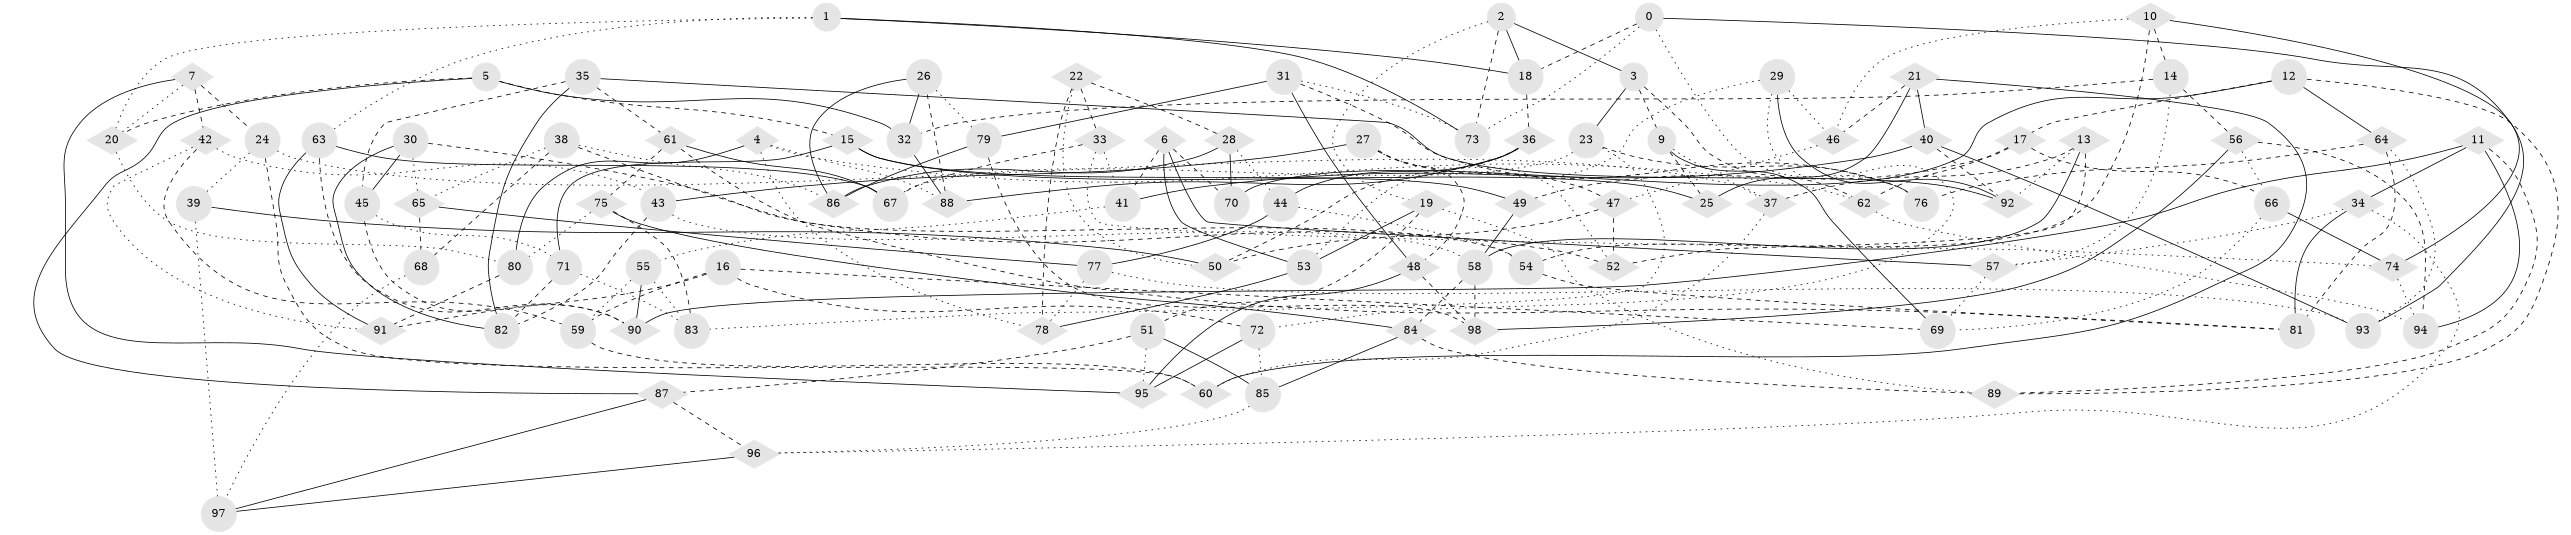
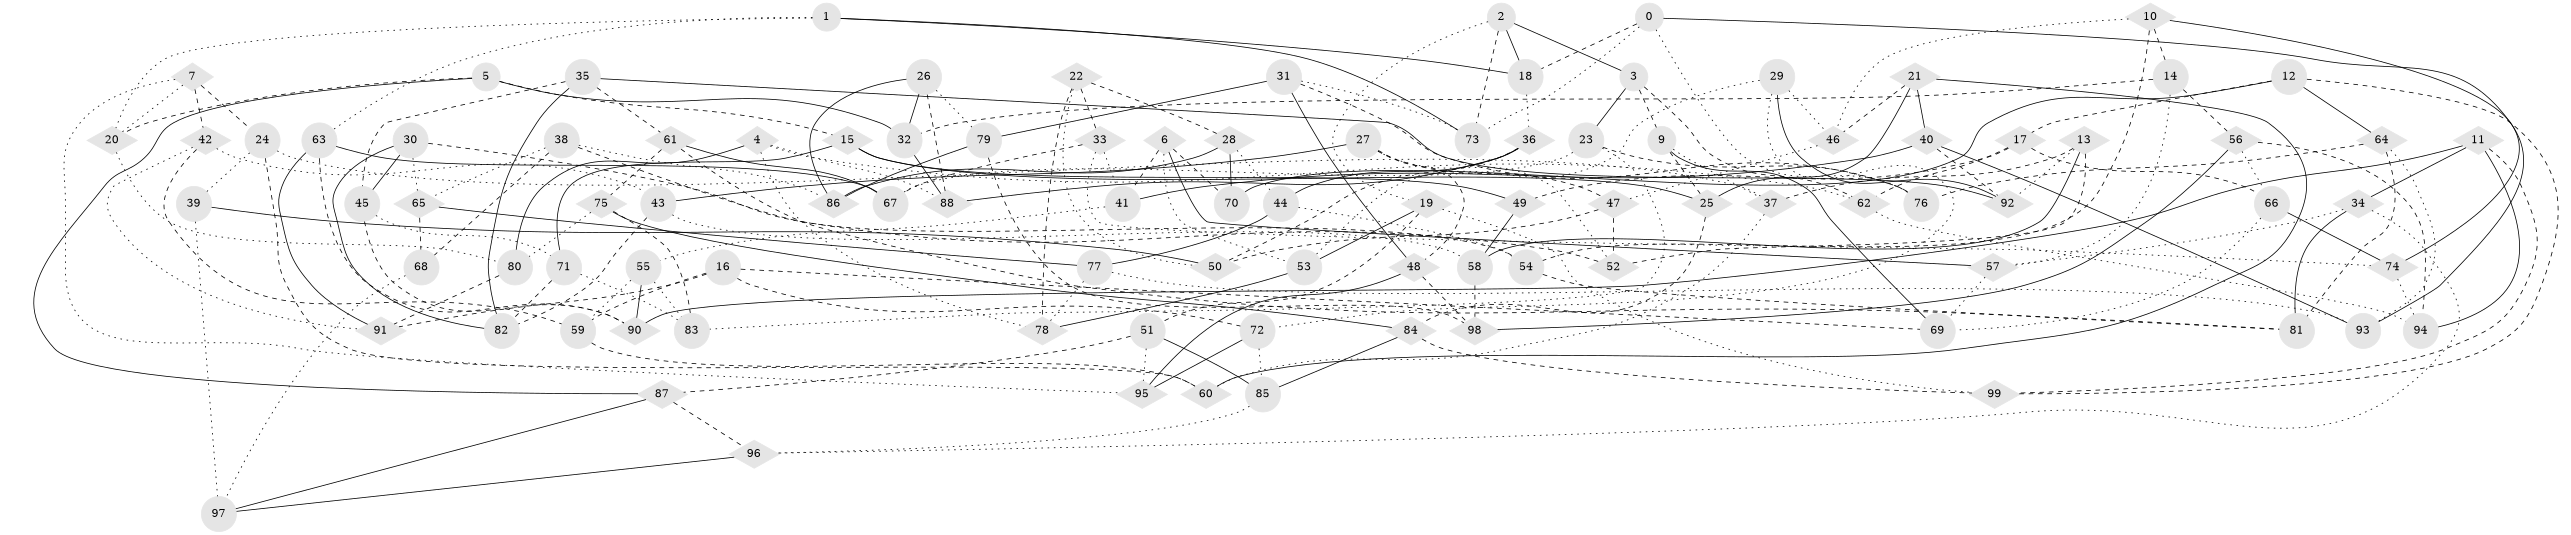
(1528, 113) -> (1528, 113)
(1183, 223) -> (1183, 223)
(1441, 301) -> (1587, 313)
(341, 354) -> (341, 354)
(1995, 394) -> (1995, 394)
